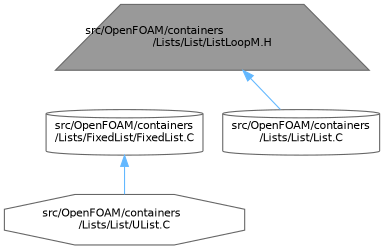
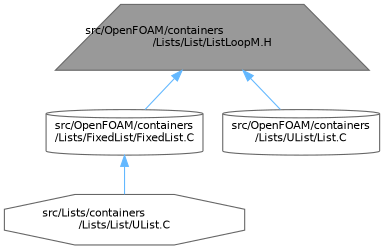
none -> (160, 94)
(301, 132) -> (301, 132)
(125, 220) -> (125, 220)
